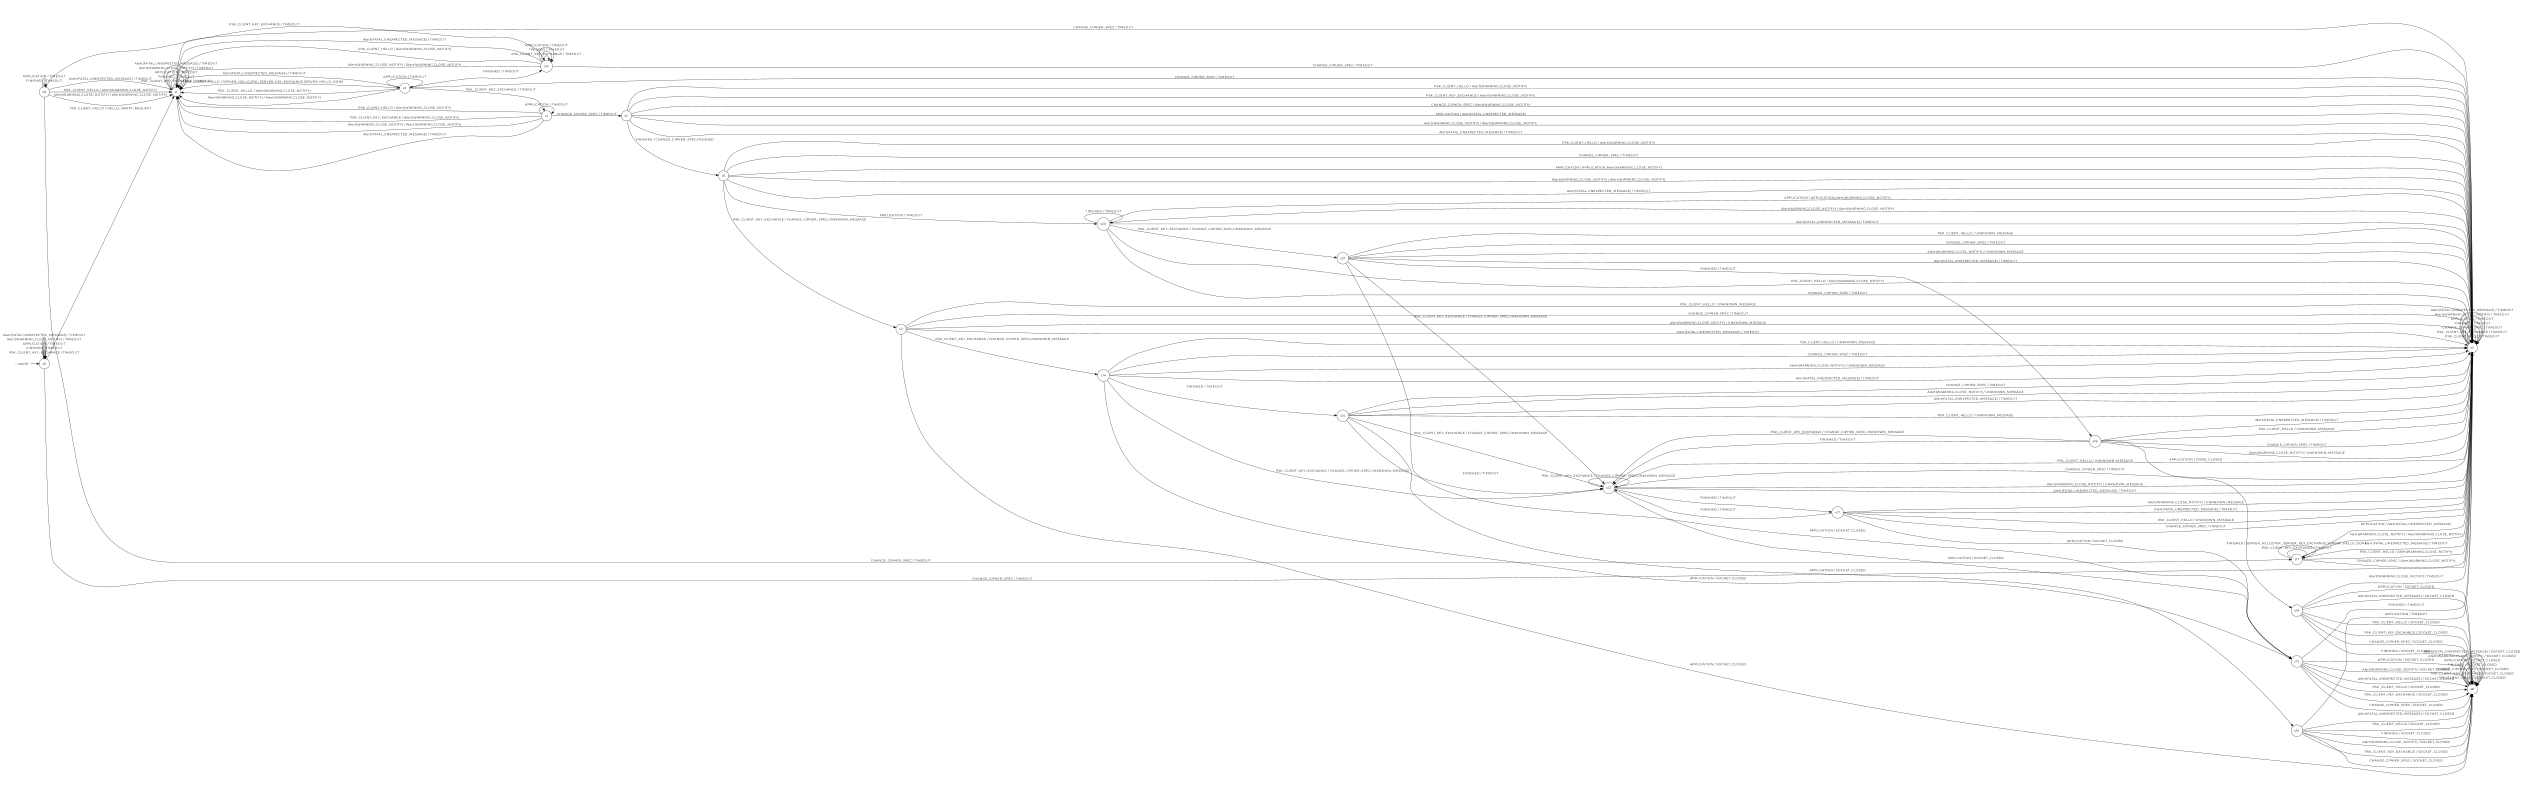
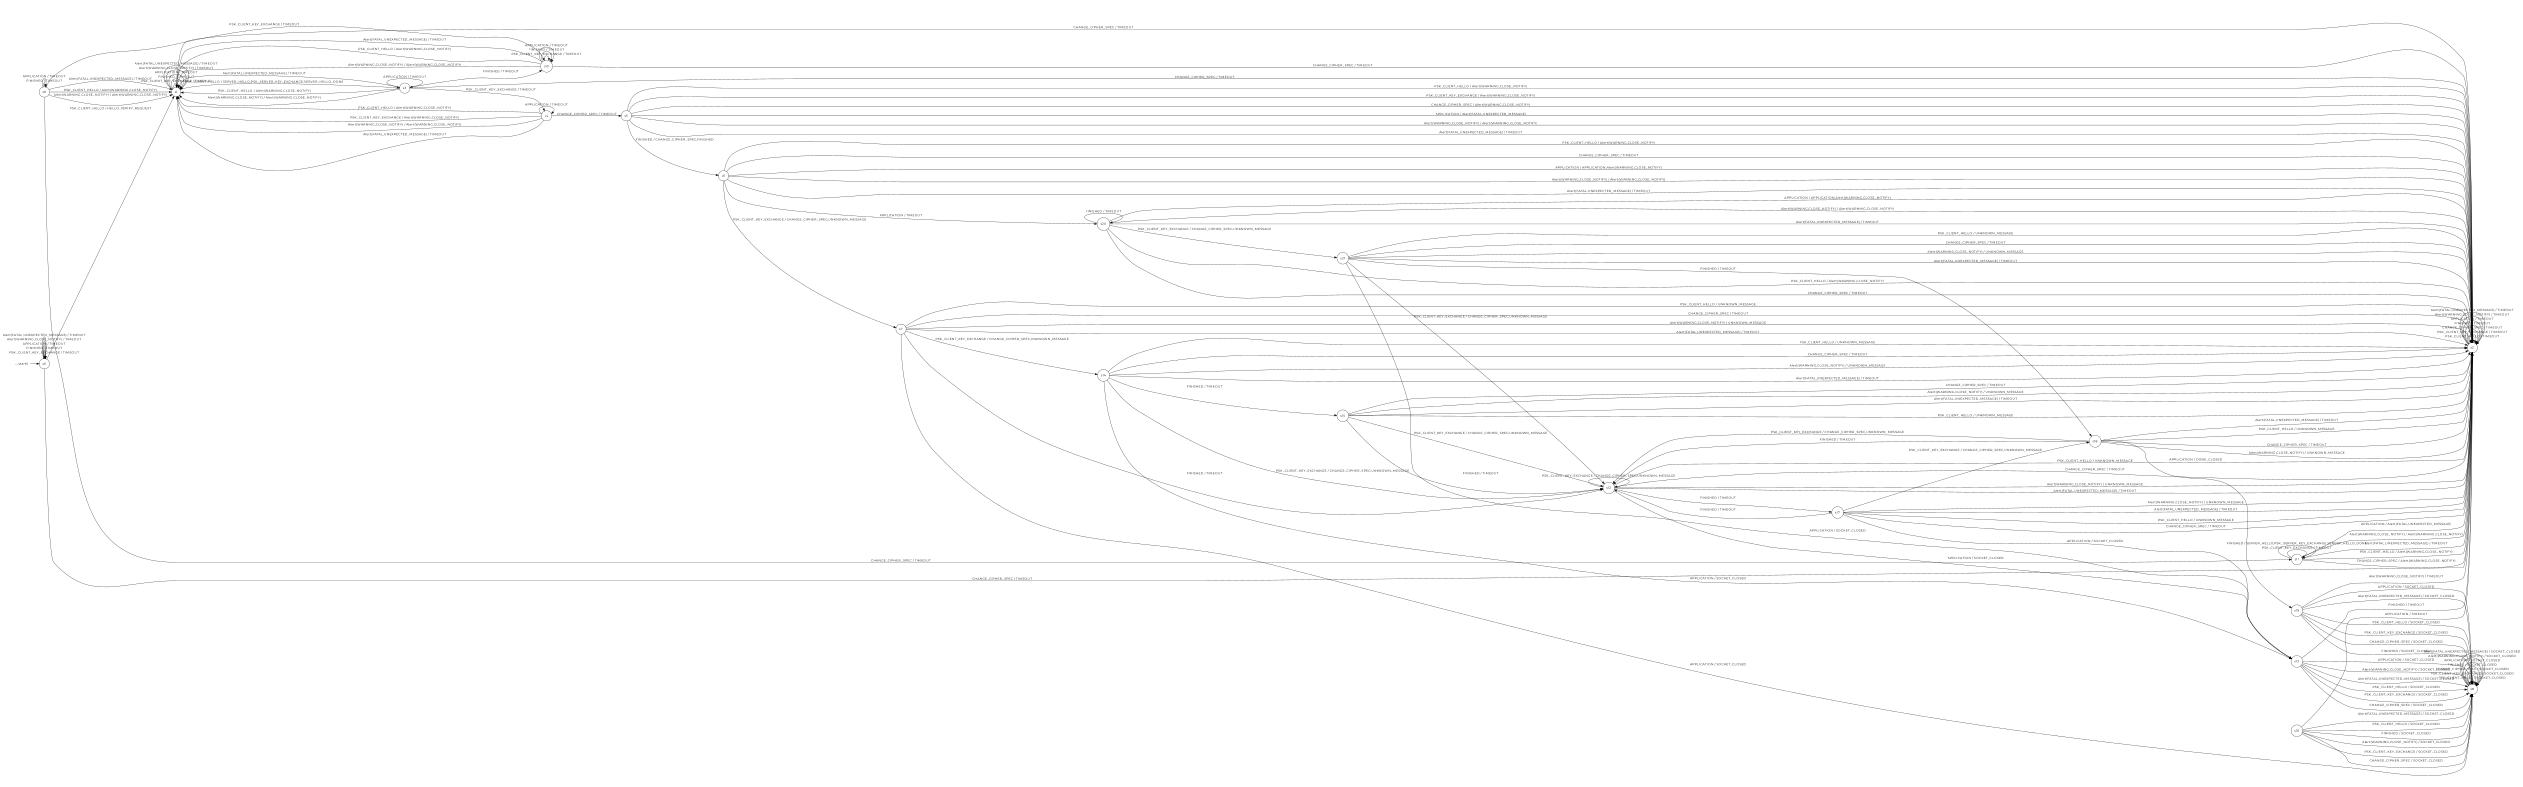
none -> (1964, 473)
none -> (1230, 500)
(1788, 573) -> none
